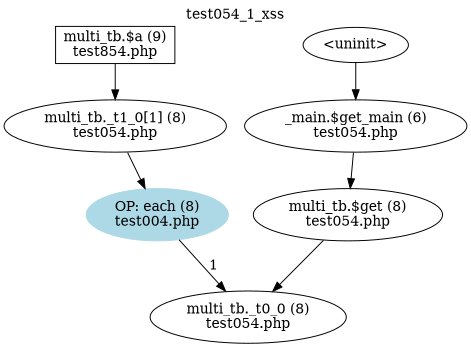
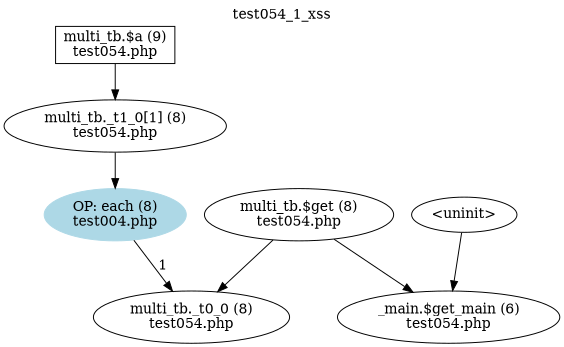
(115, 45) -> (115, 45)
(352, 166) -> (369, 263)
